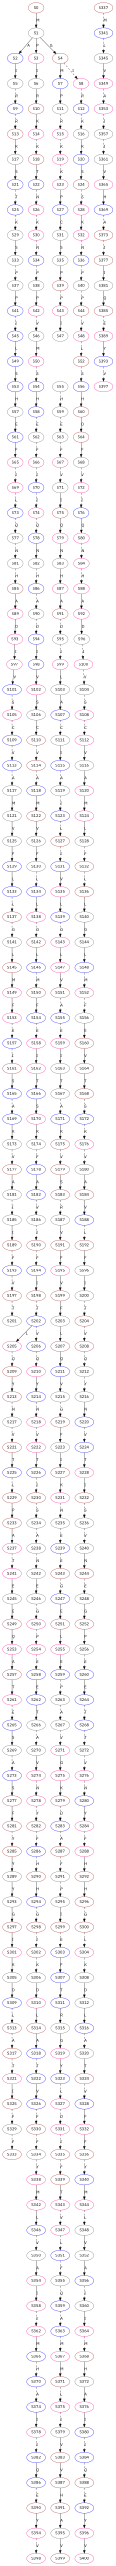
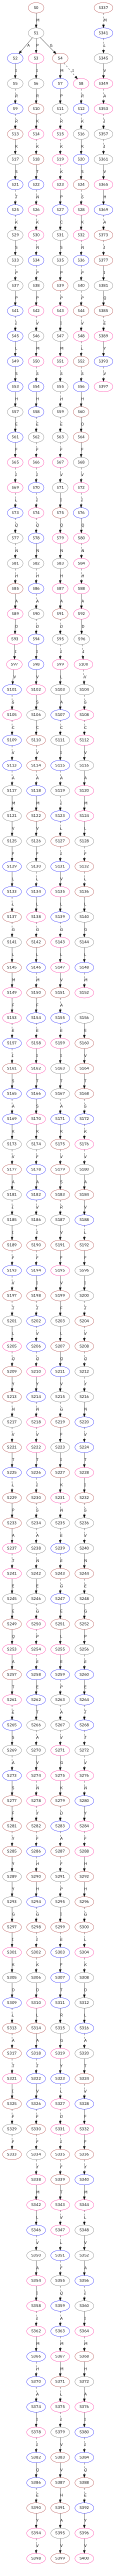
none -> (60, 361)
(84, 1004) -> none
(25, 1333) -> (12, 1332)
